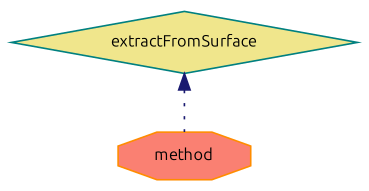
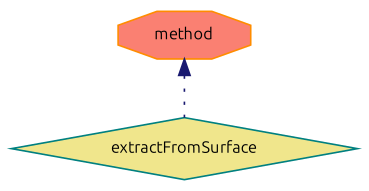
(184, 111) -> (184, 97)
